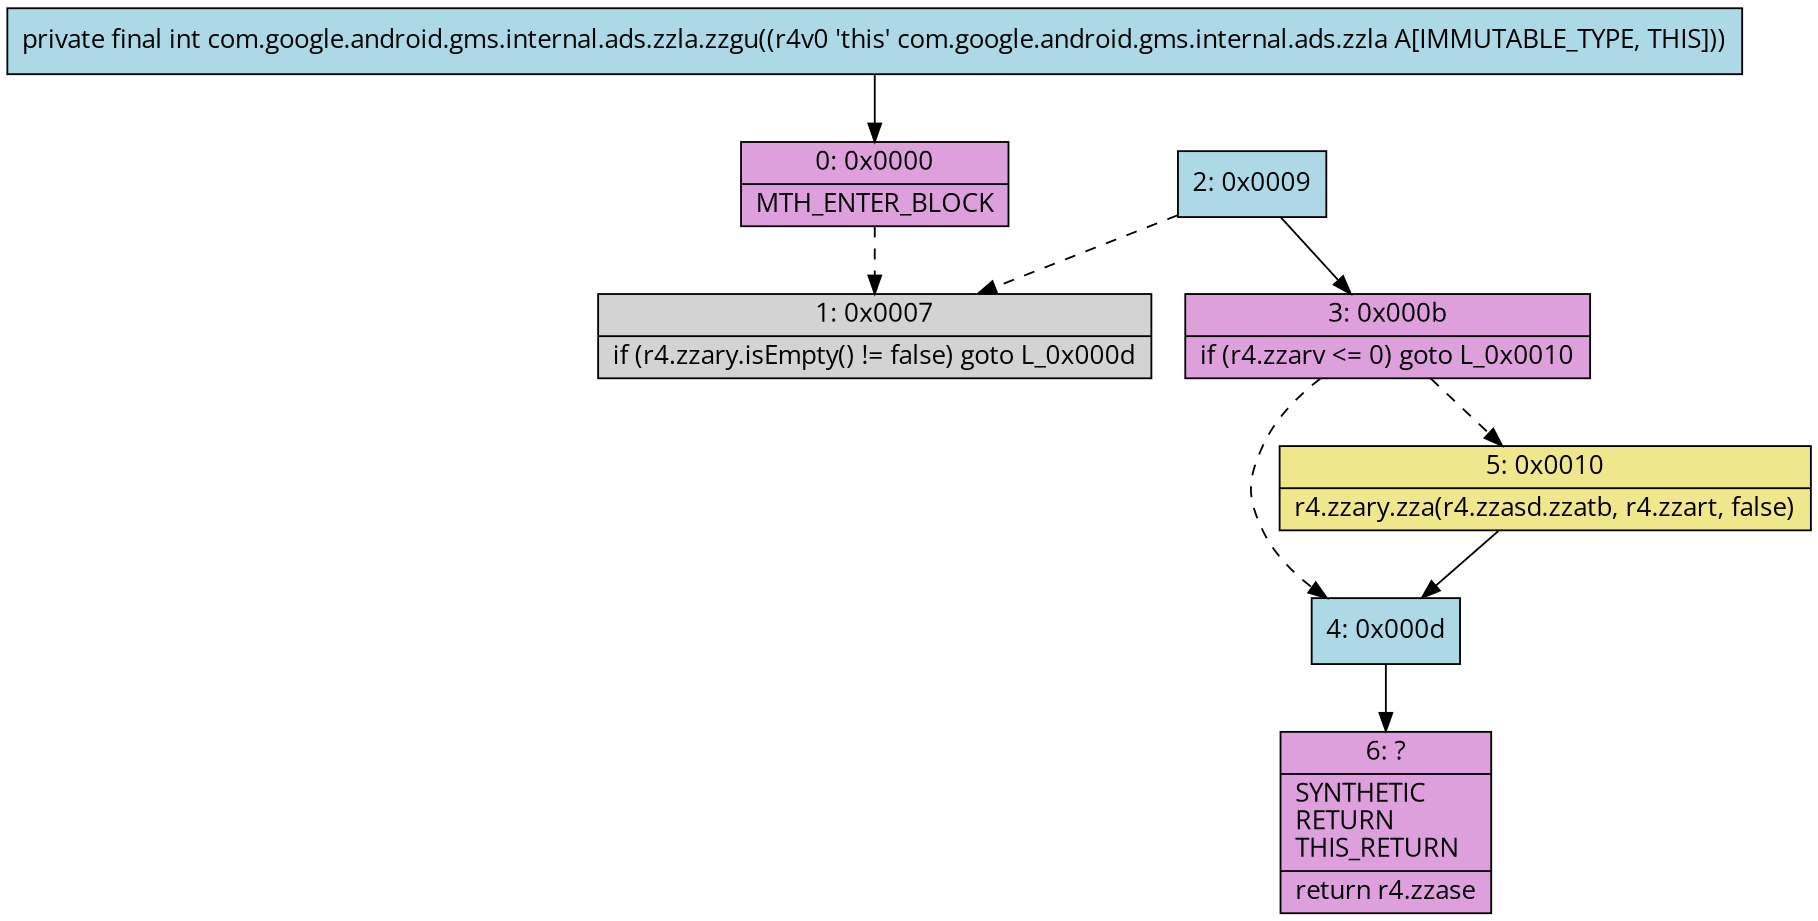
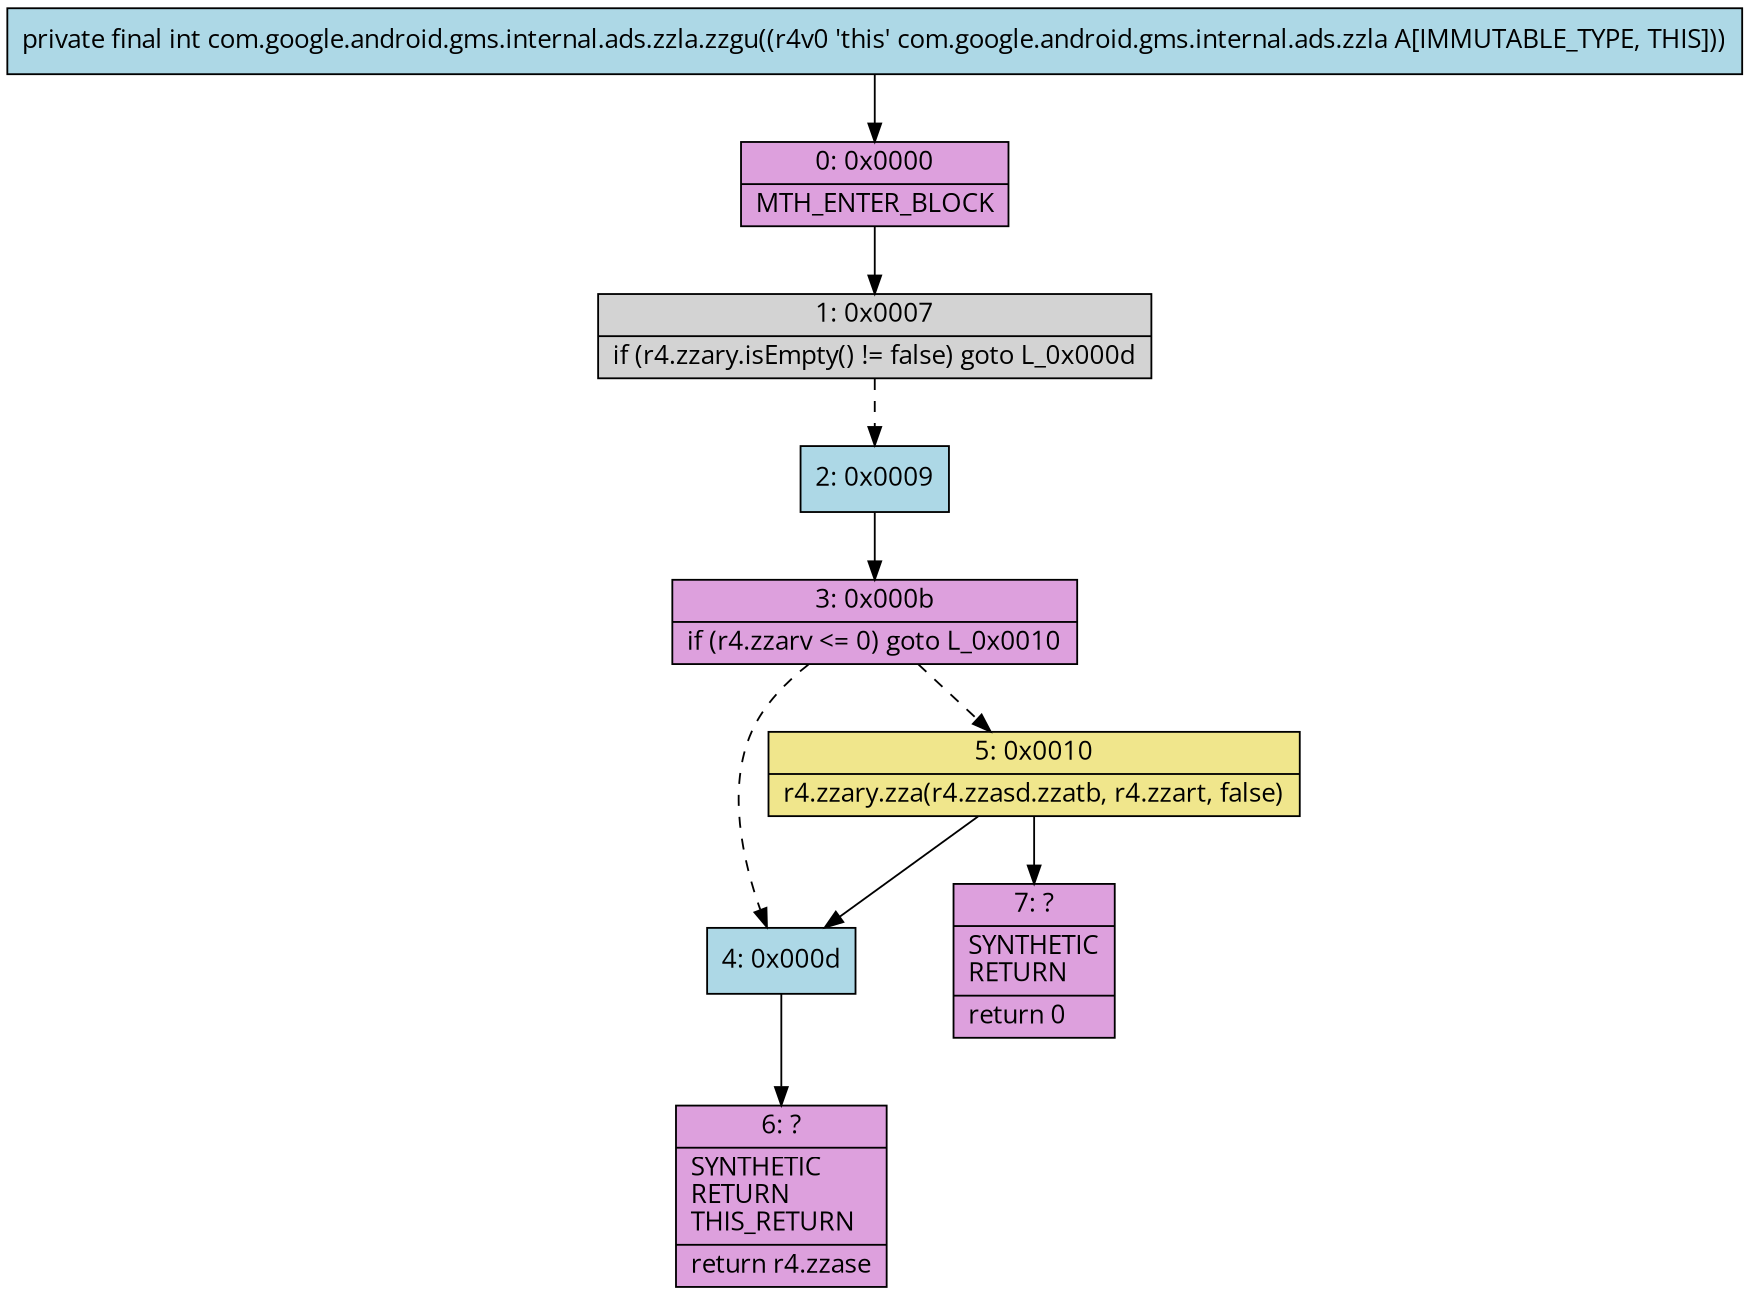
(875, 251) -> (875, 251)
(1086, 251) -> (875, 403)
none -> (1034, 961)
